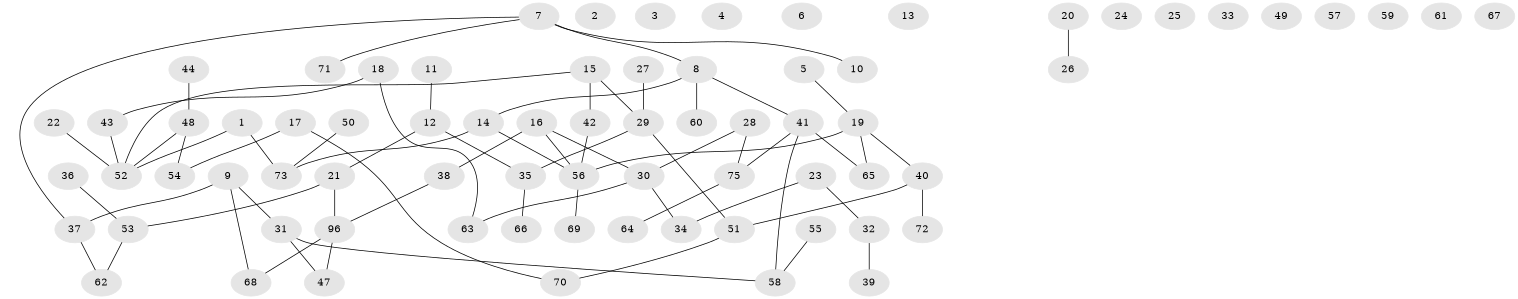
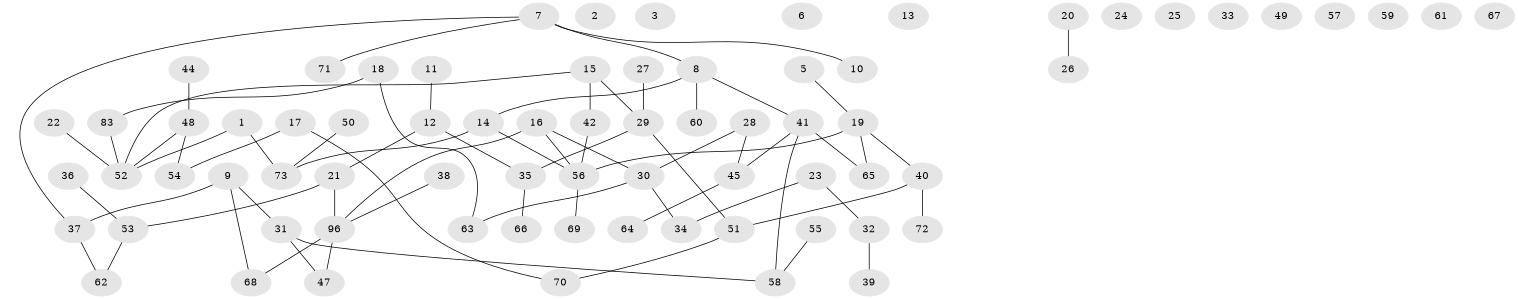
(722, 16) -> none
(107, 123) -> (107, 123)
(491, 150) -> (426, 159)
(734, 176) -> (734, 176)
